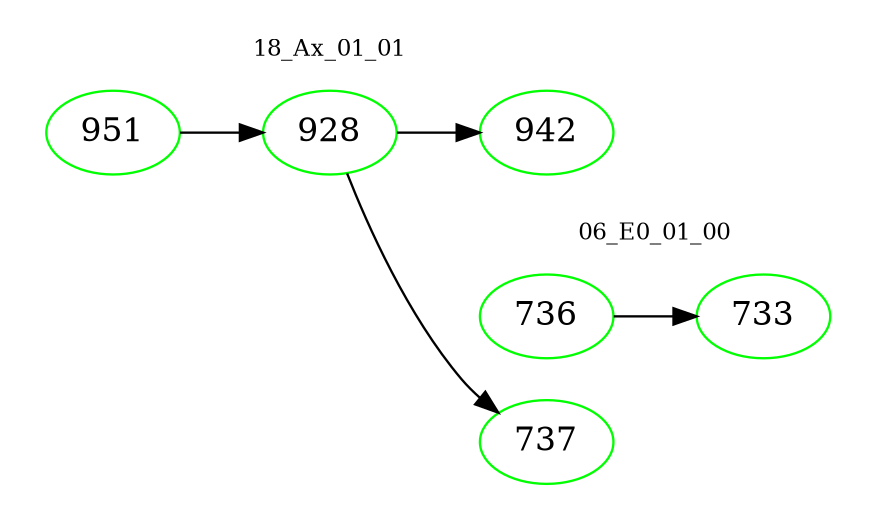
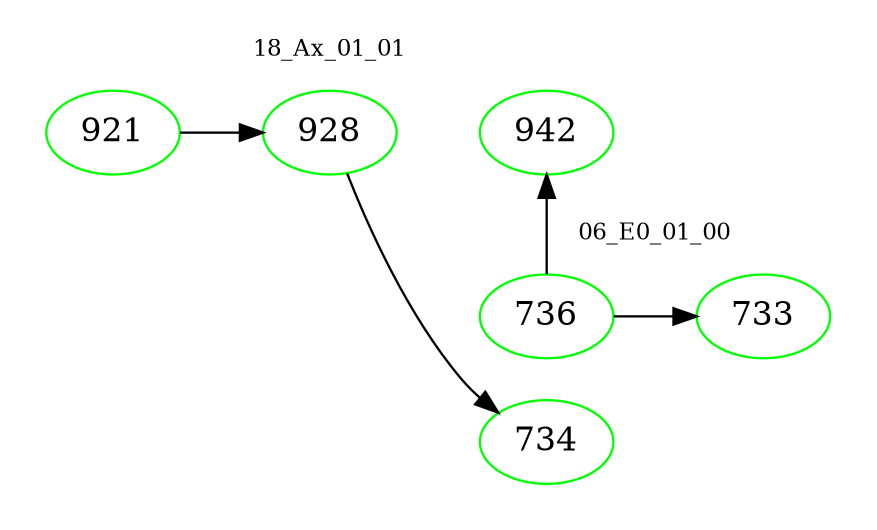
(113, 133) -> (113, 133)
(427, 133) -> (547, 236)
(547, 442) -> (547, 442)
